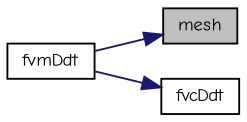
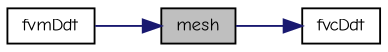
(119, 77) -> (260, 26)
